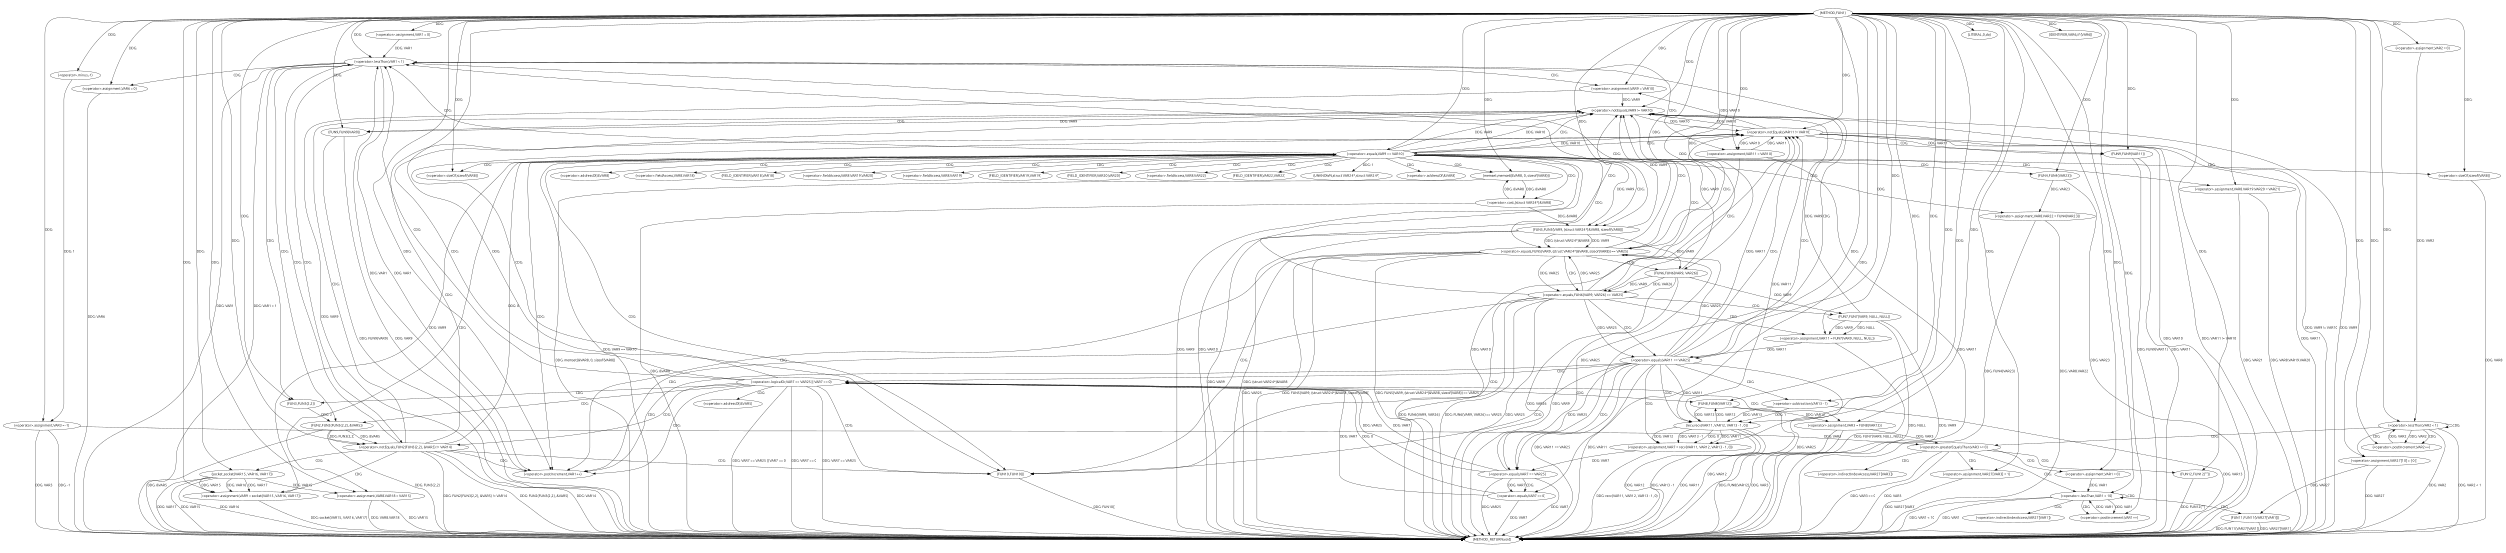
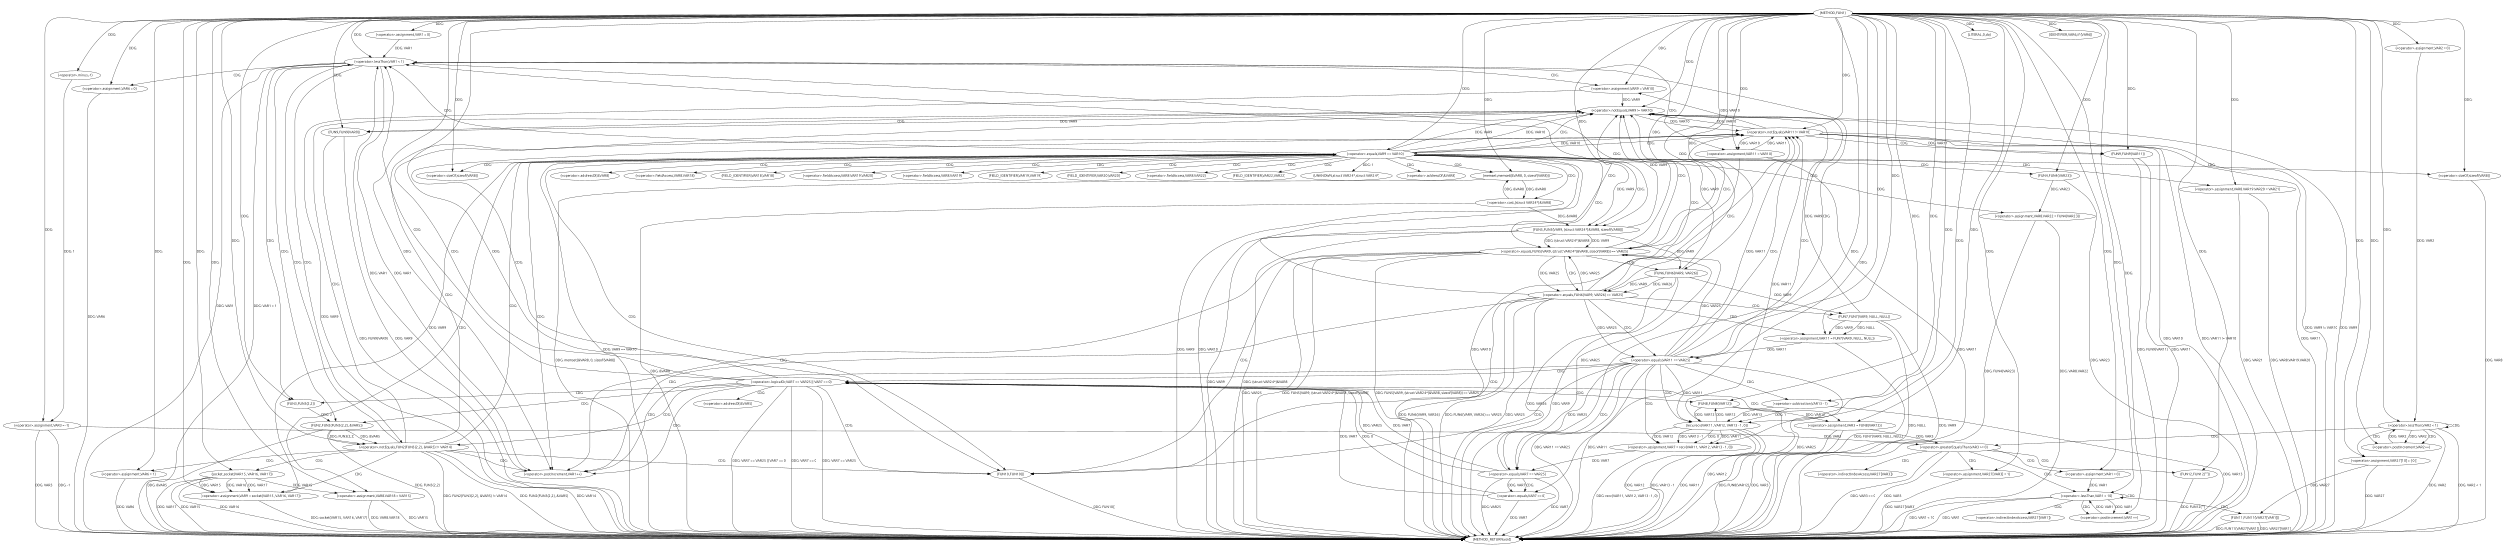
(514, 306) -> (514, 306)
none -> (129, 474)
